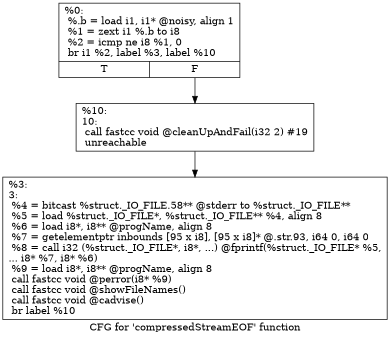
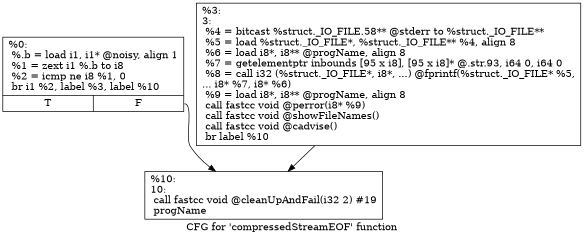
(114, 143) -> (179, 211)
(195, 161) -> (304, 156)
